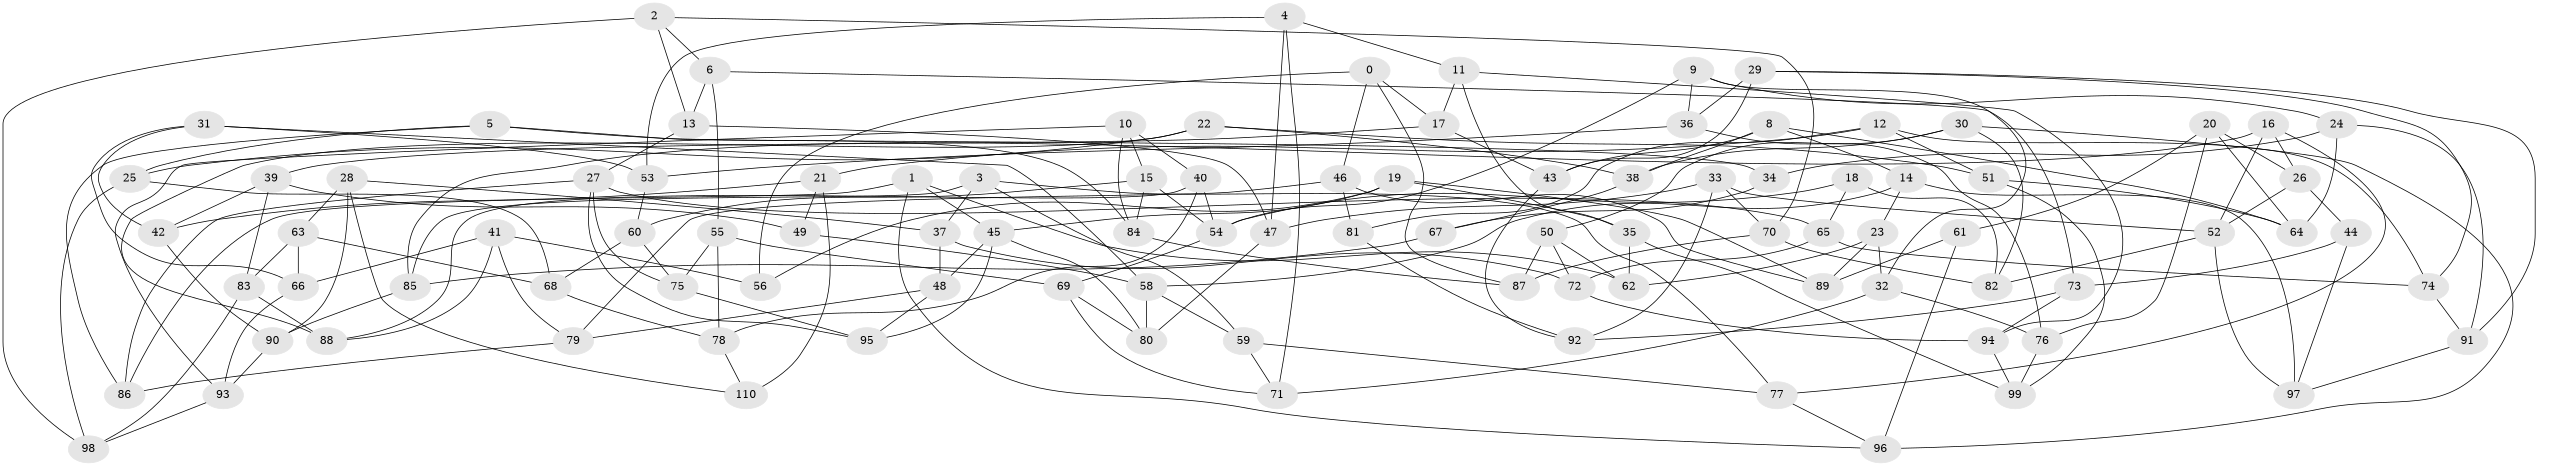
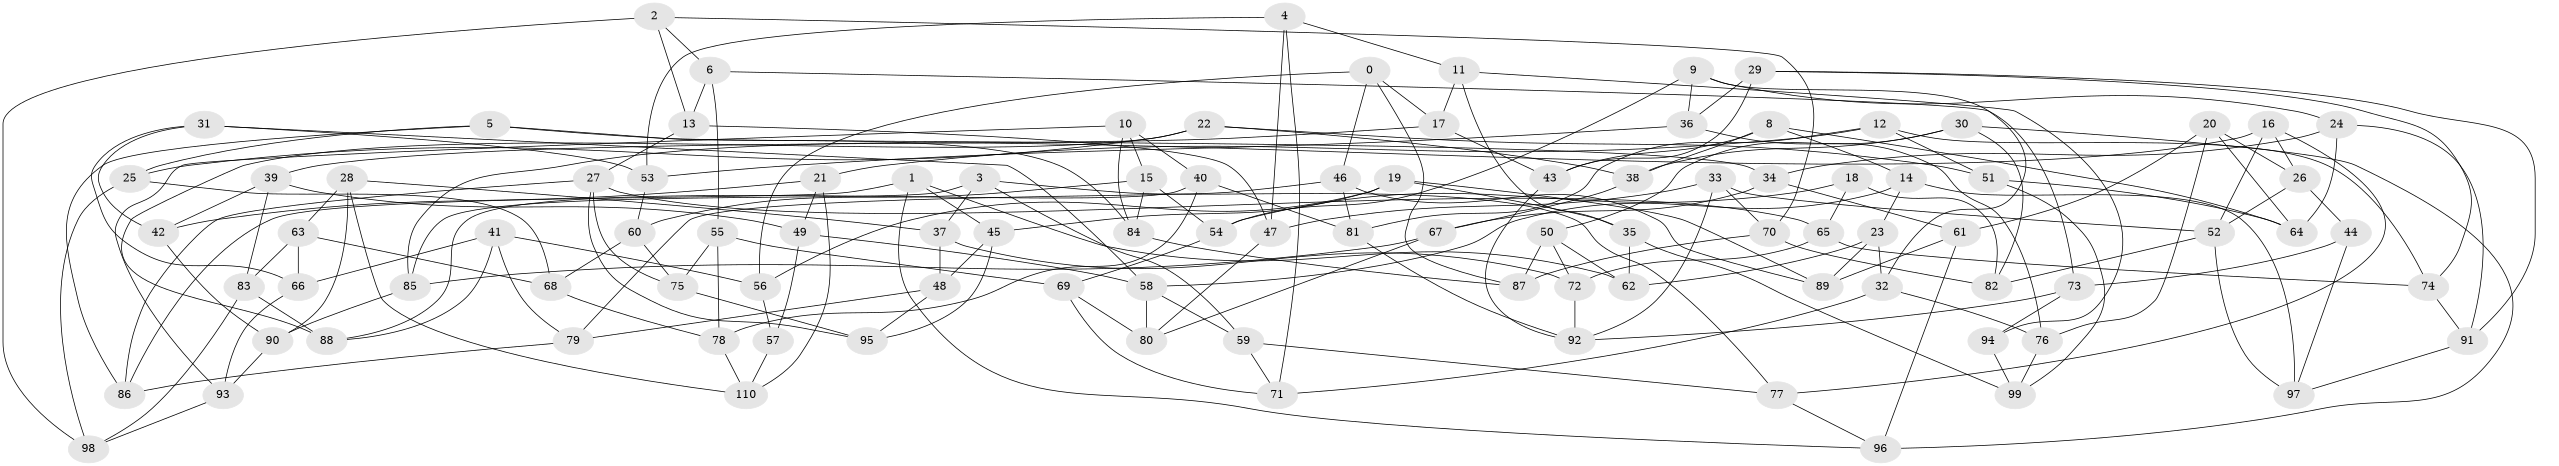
(1207, 201) -> (1306, 216)
none -> (1896, 214)
(1101, 282) -> (1285, 289)
(1787, 332) -> (1575, 314)
none -> (773, 341)
